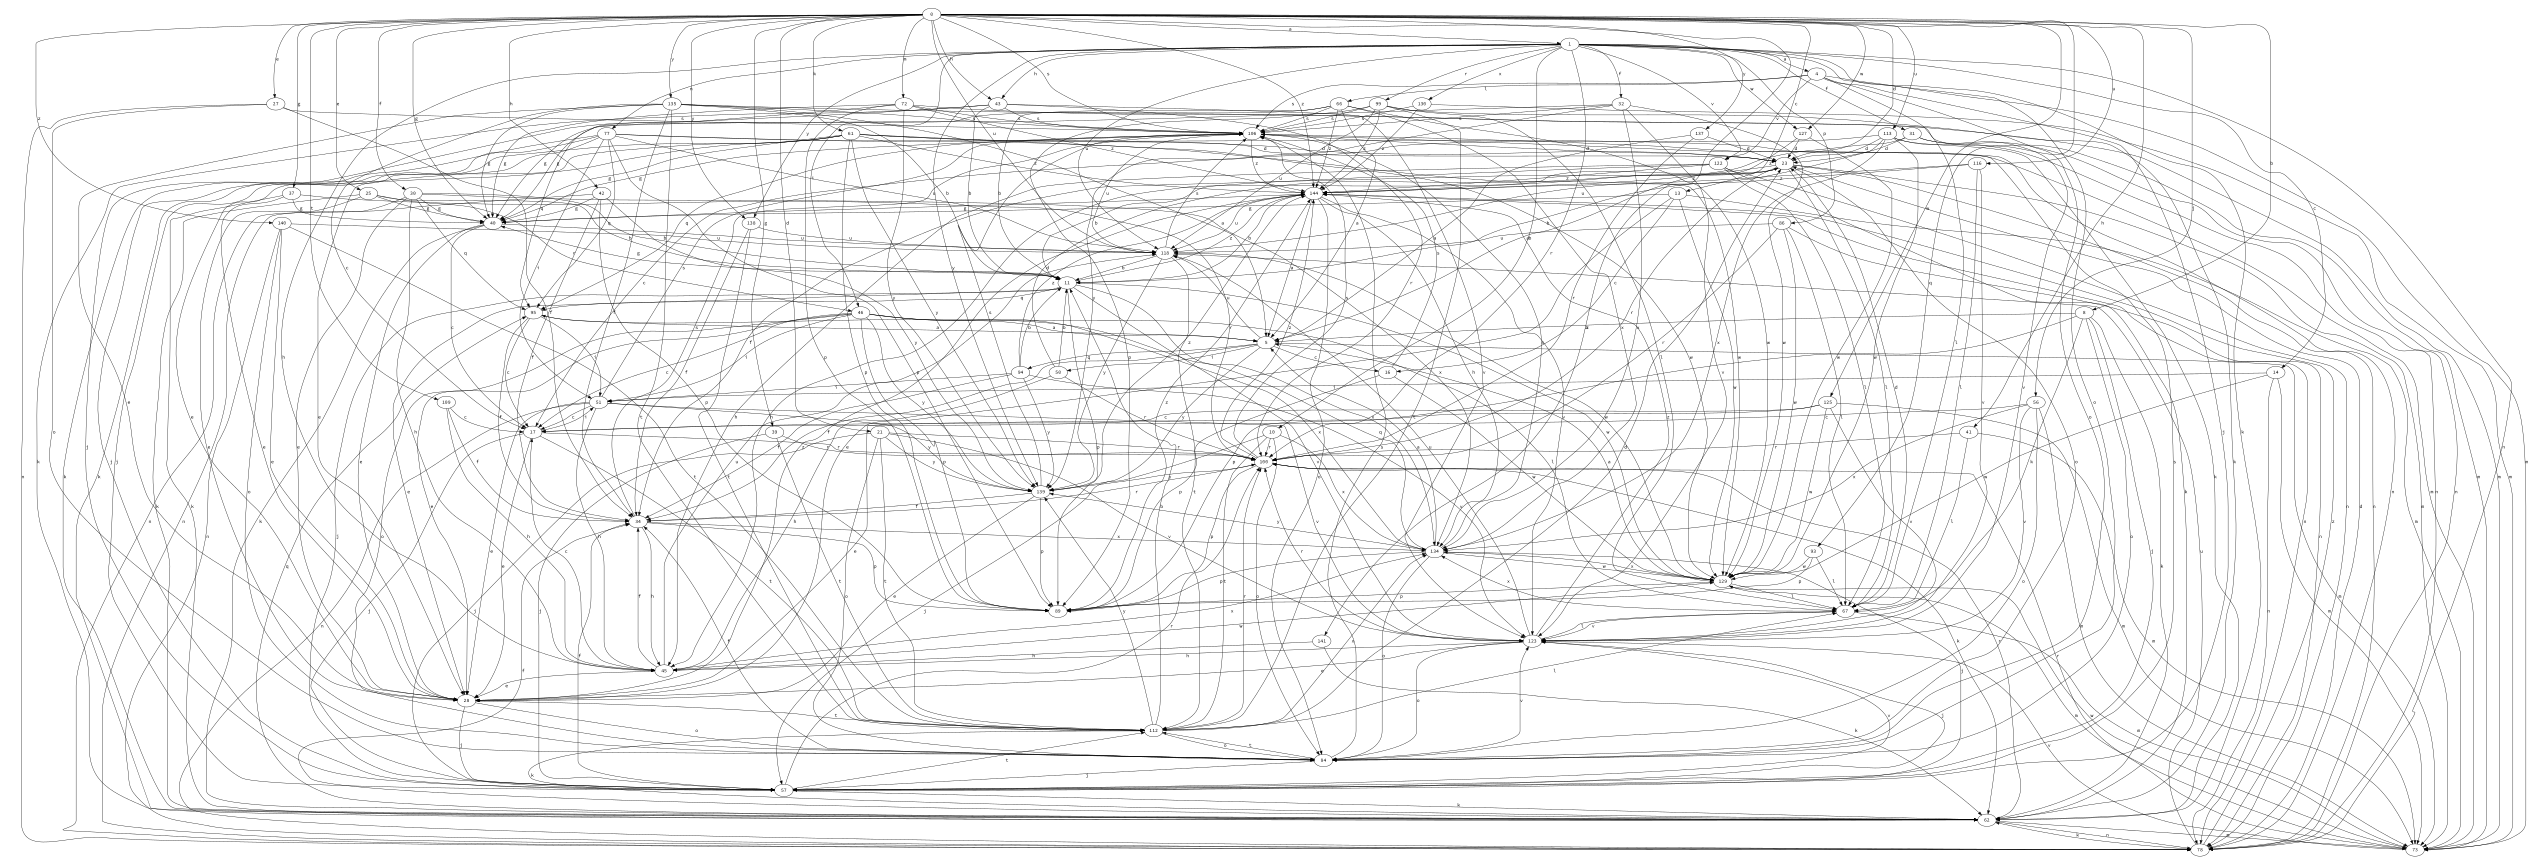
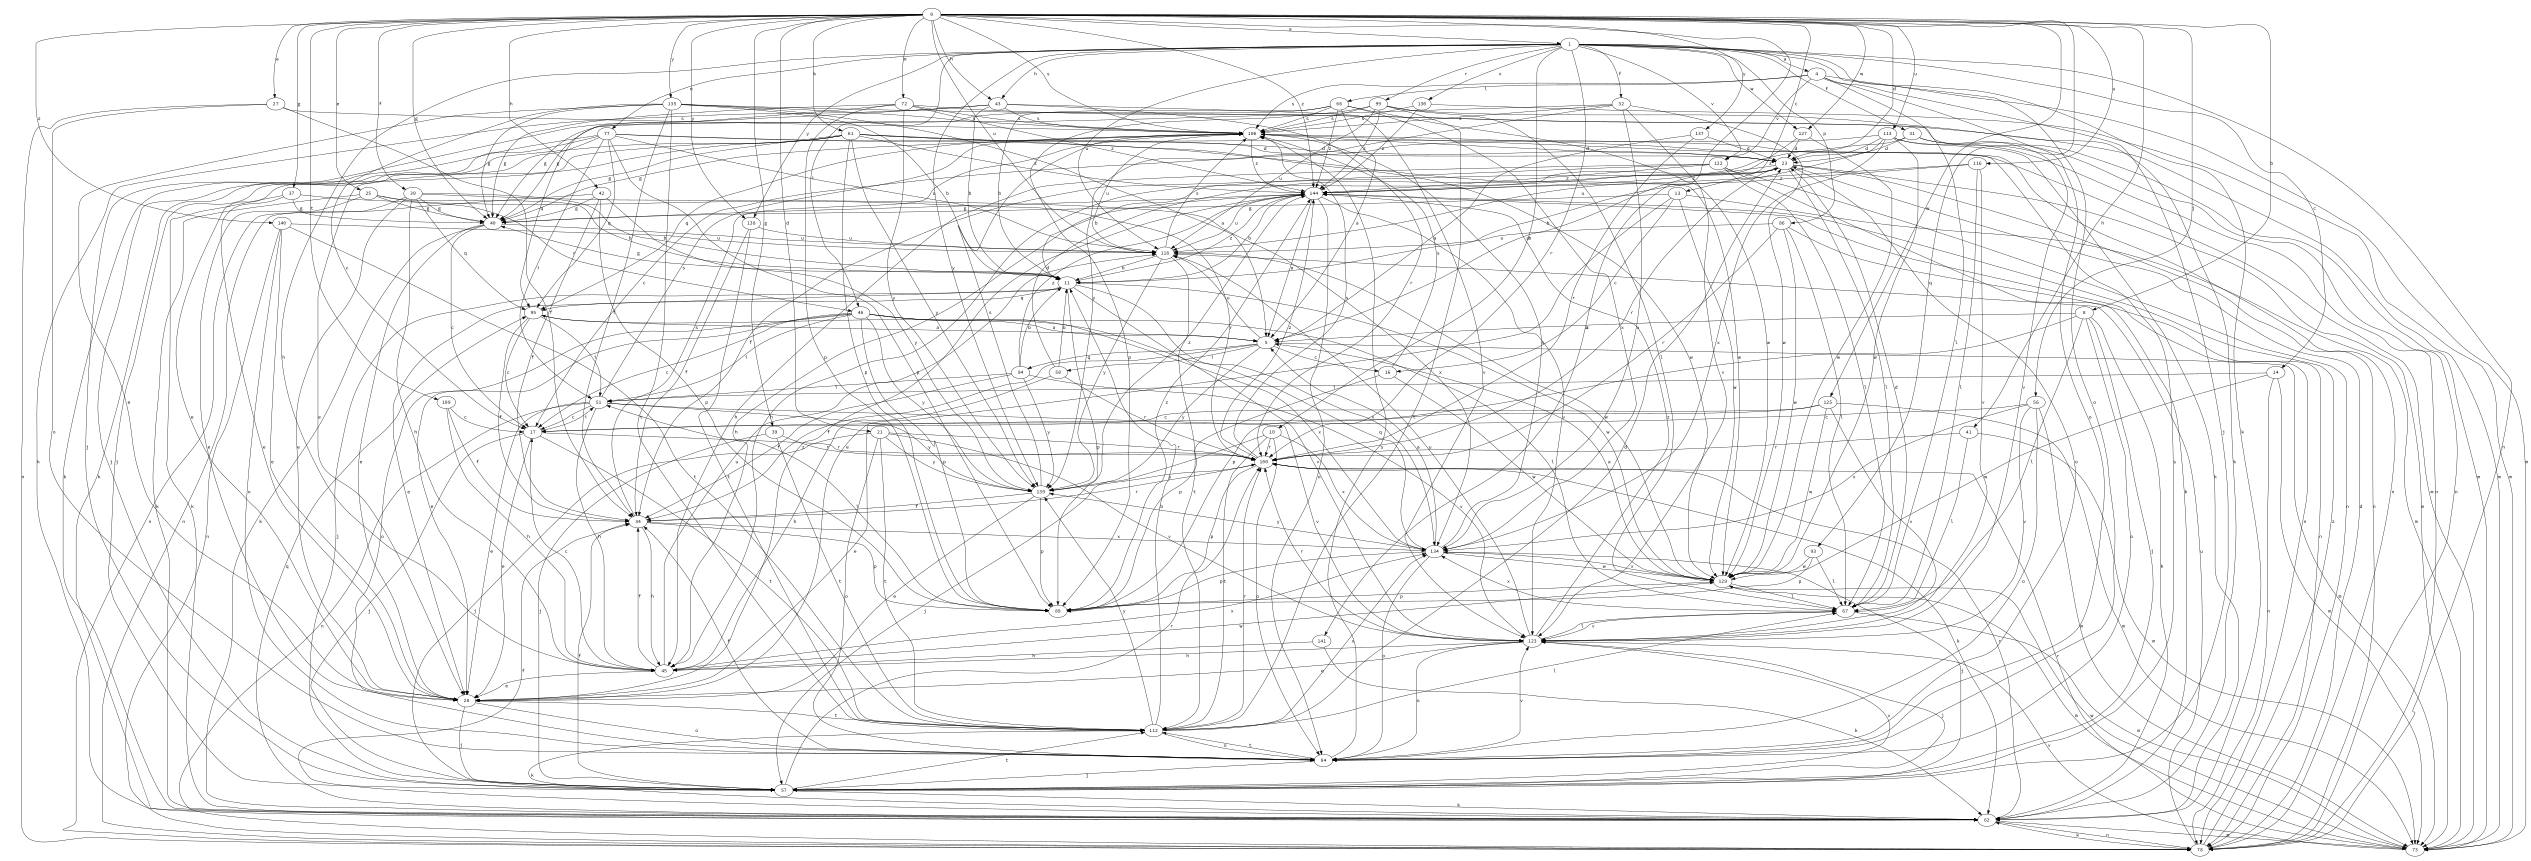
(1466, 366) -> (869, 342)
(2032, 462) -> (2032, 462)
none -> (842, 495)
